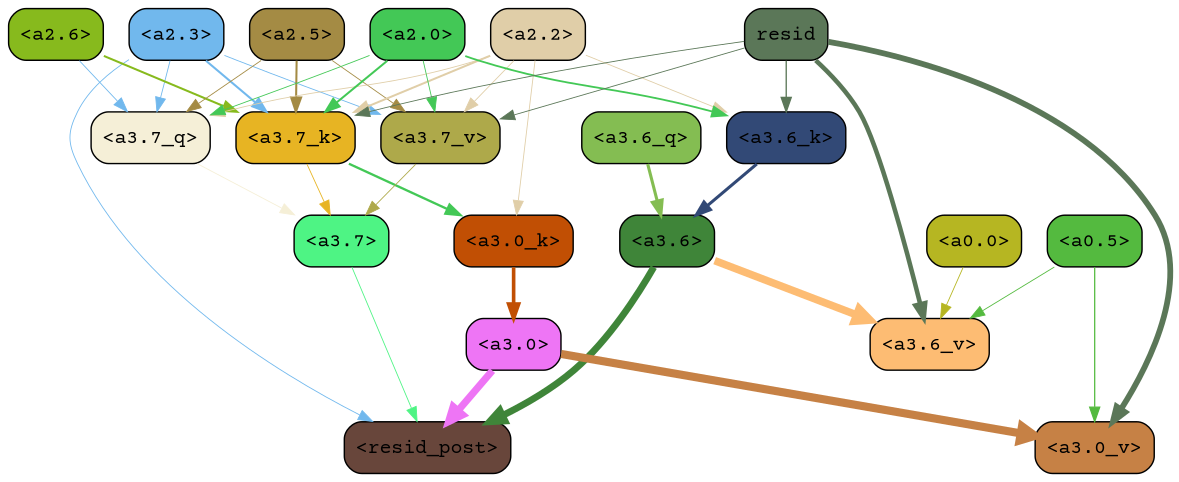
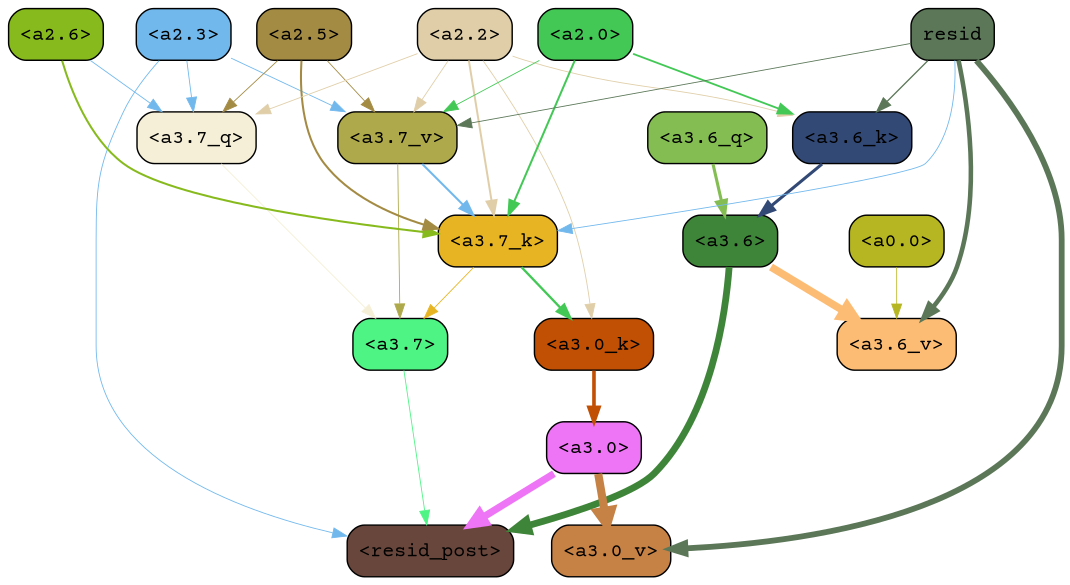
(565, 70) -> (804, 191)
(223, 75) -> (443, 184)
(312, 78) -> none
(1095, 241) -> none
